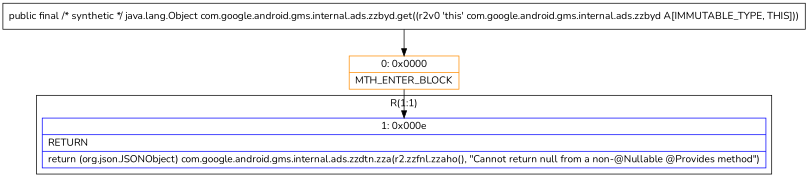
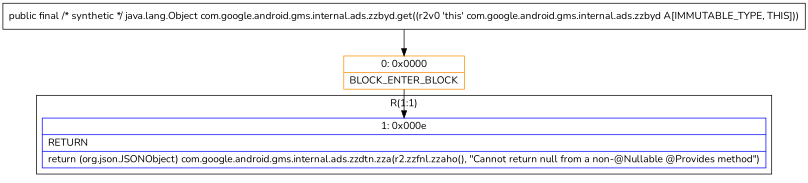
(404, 81) -> (404, 81)
